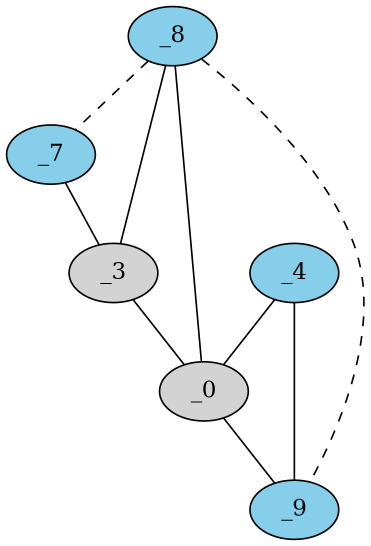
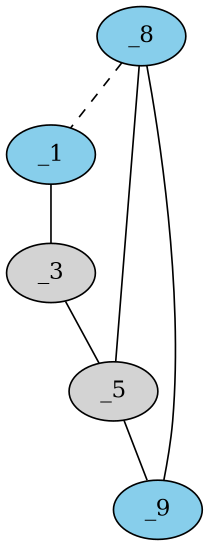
(51, 155) -> (51, 155)
(143, 155) -> none
(355, 247) -> (173, 272)
(294, 273) -> none
(204, 391) -> (113, 391)
